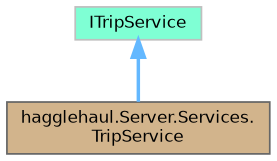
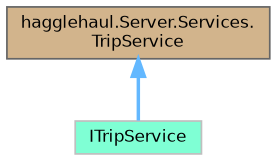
(138, 80) -> (138, 99)
